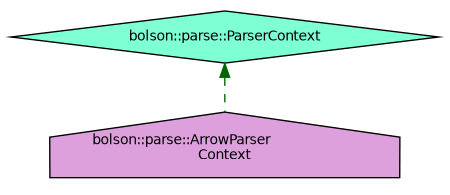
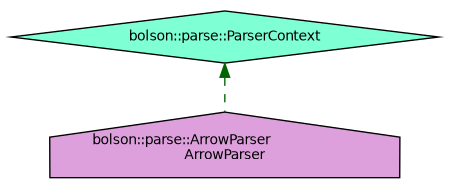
(225, 148) -> (225, 148)
